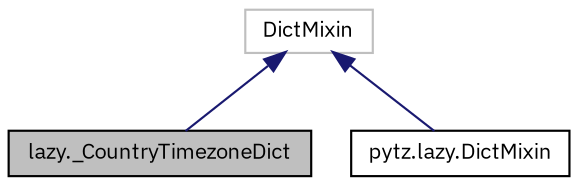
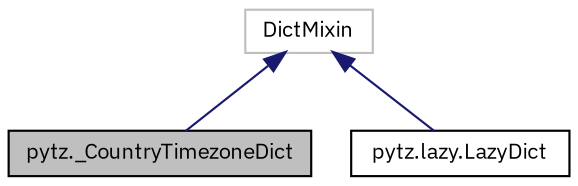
(160, 153) -> (160, 153)
(460, 153) -> (460, 153)
